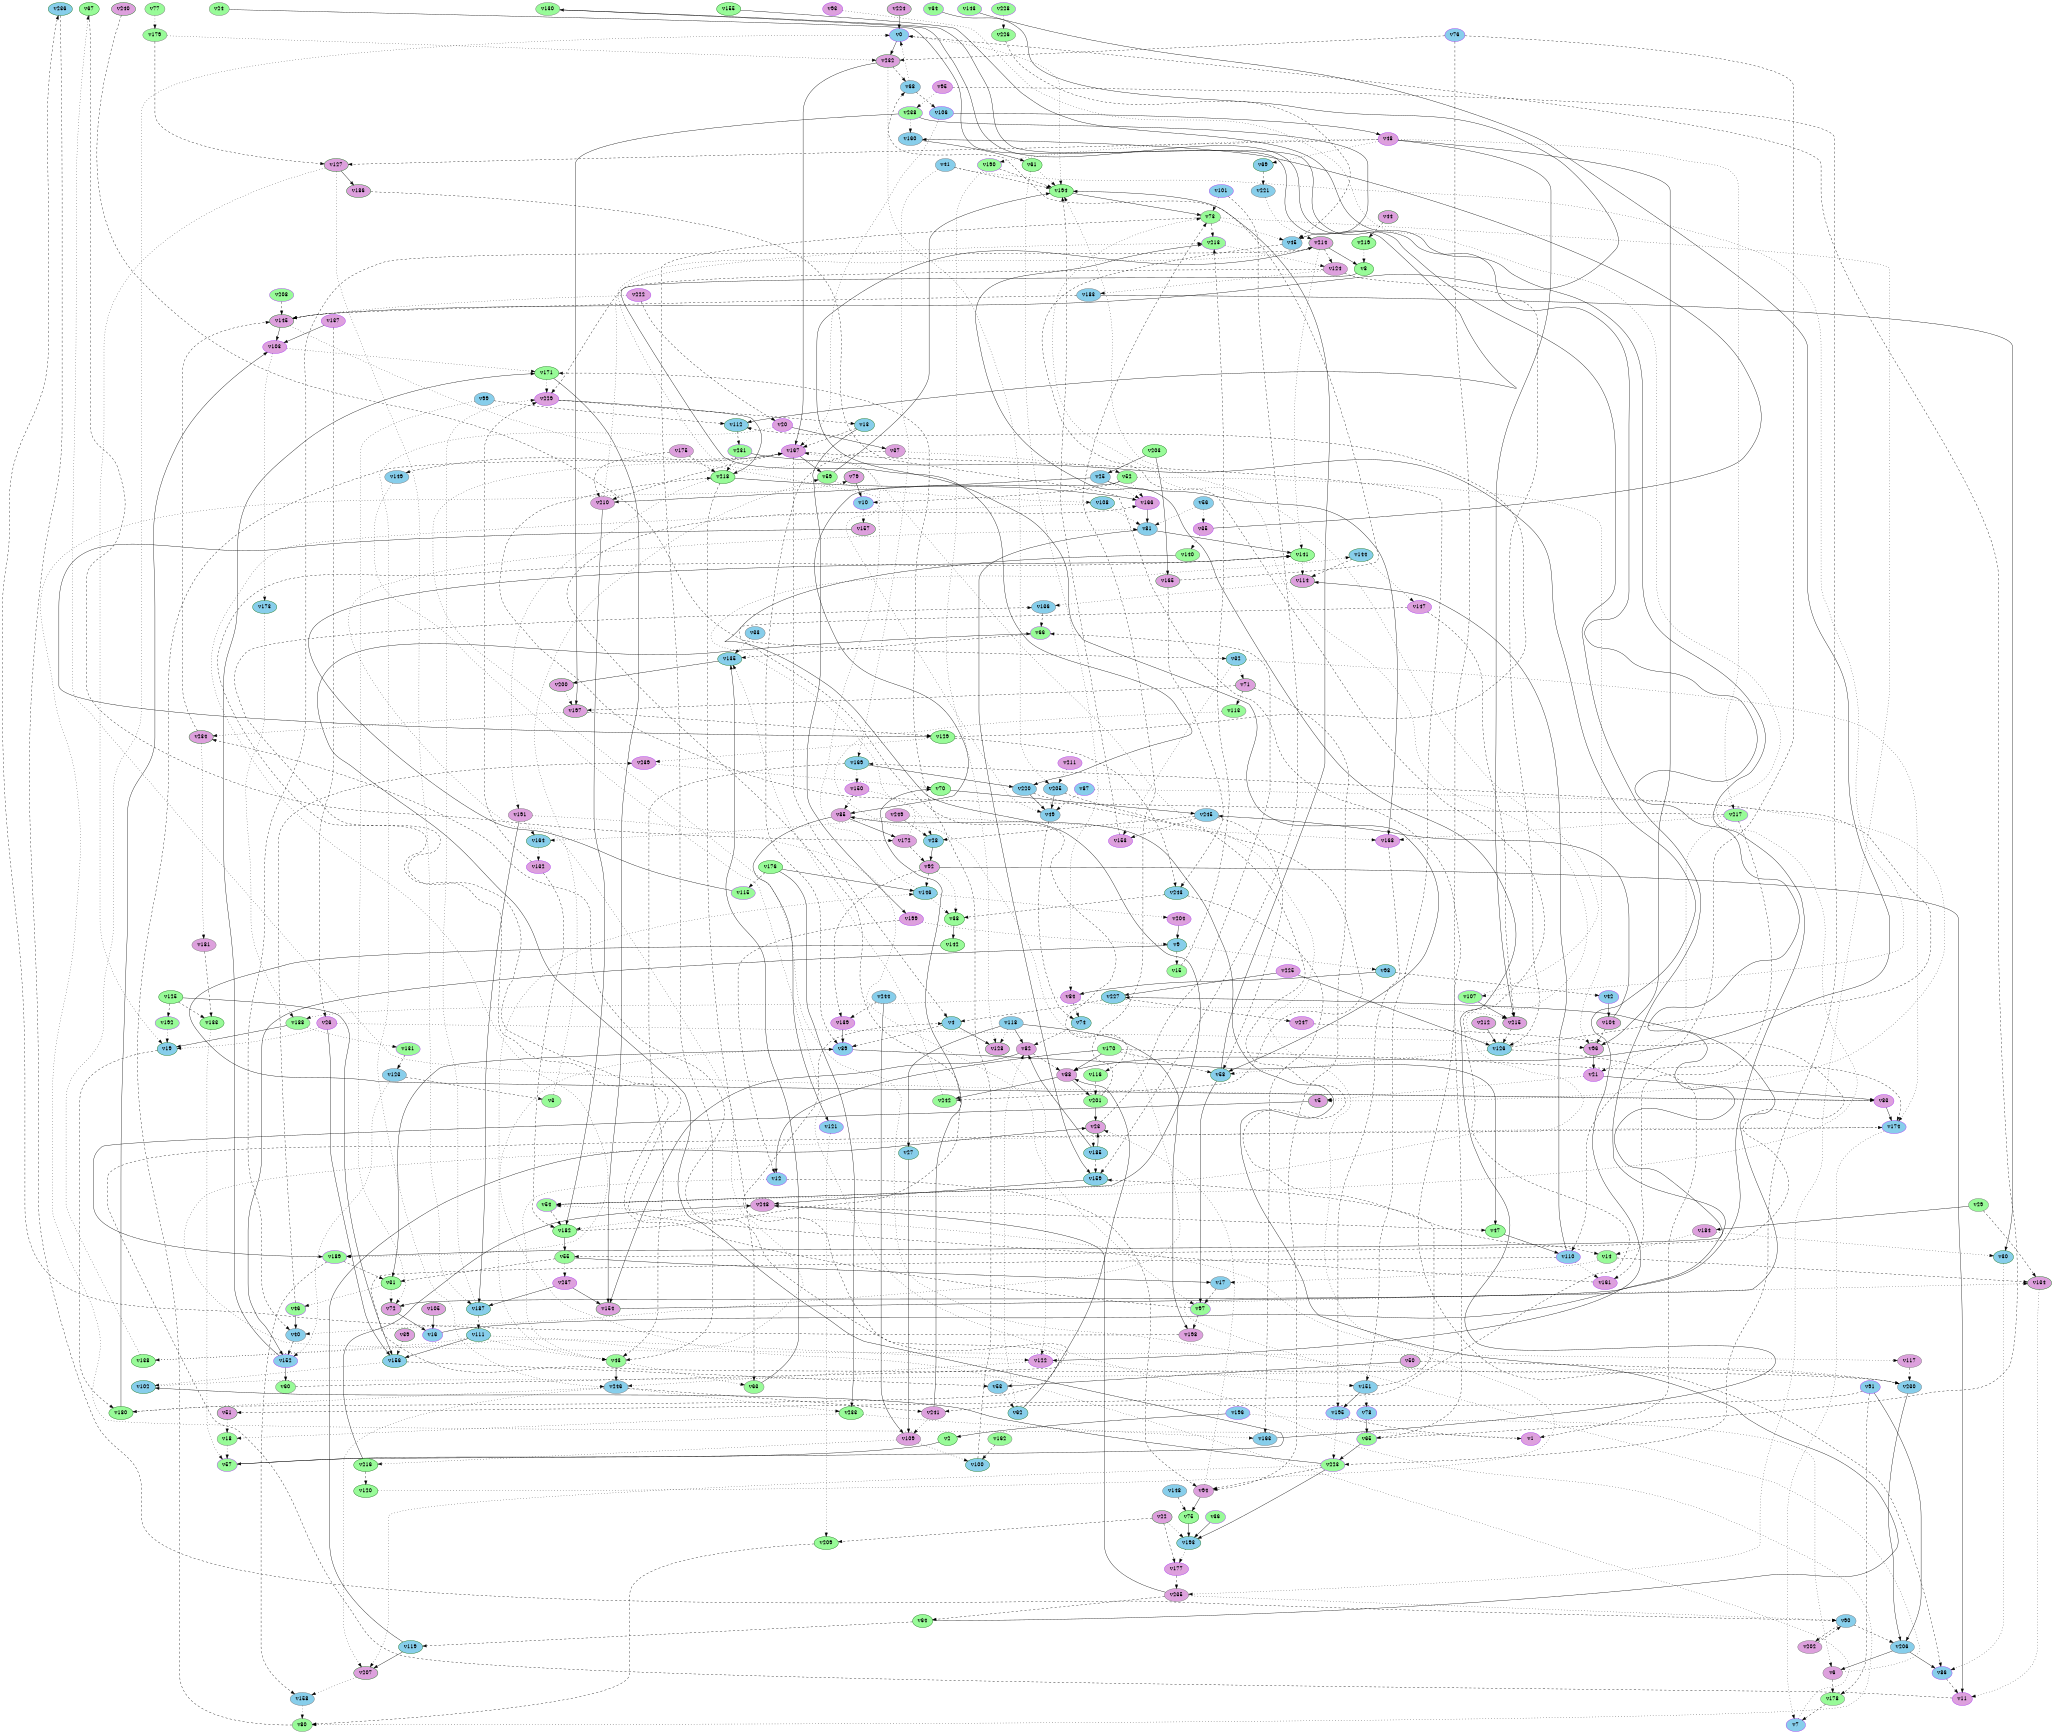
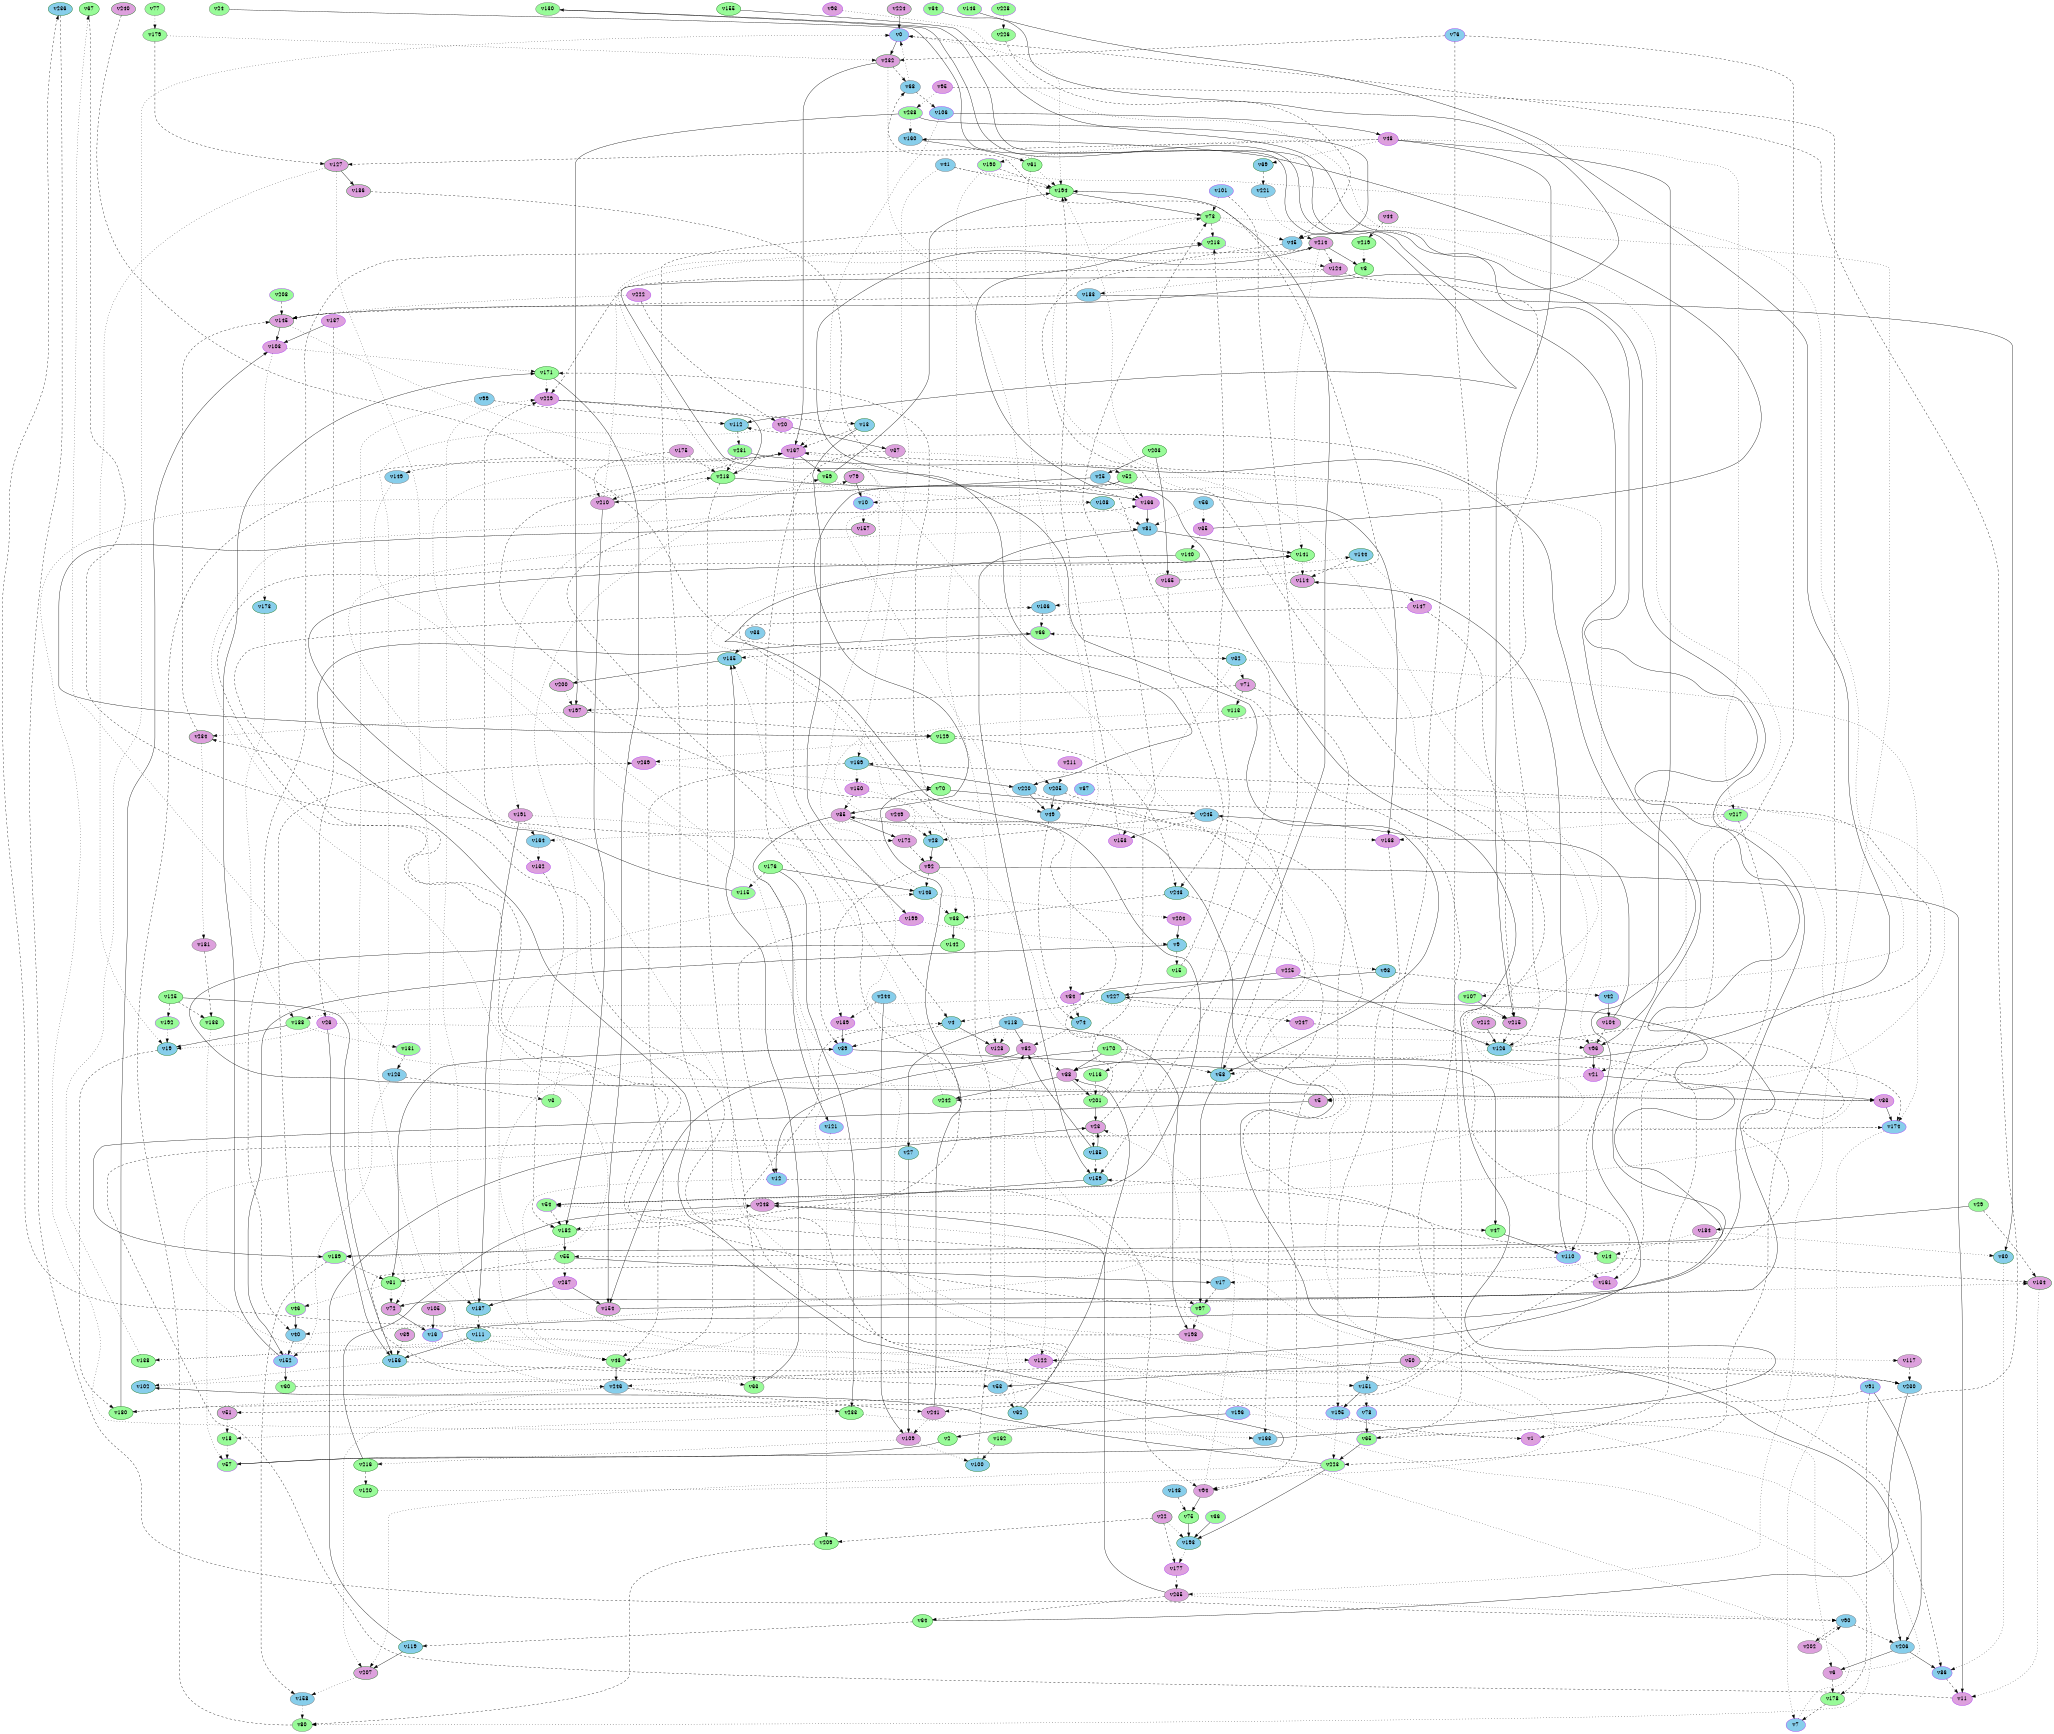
(538, 841) -> (538, 841)
